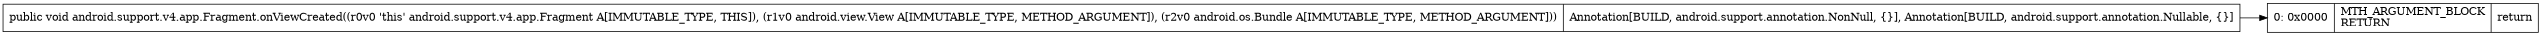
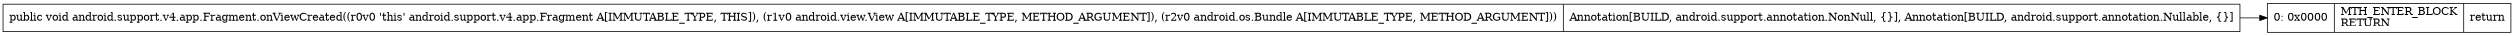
(2413, 12) -> (2399, 12)
